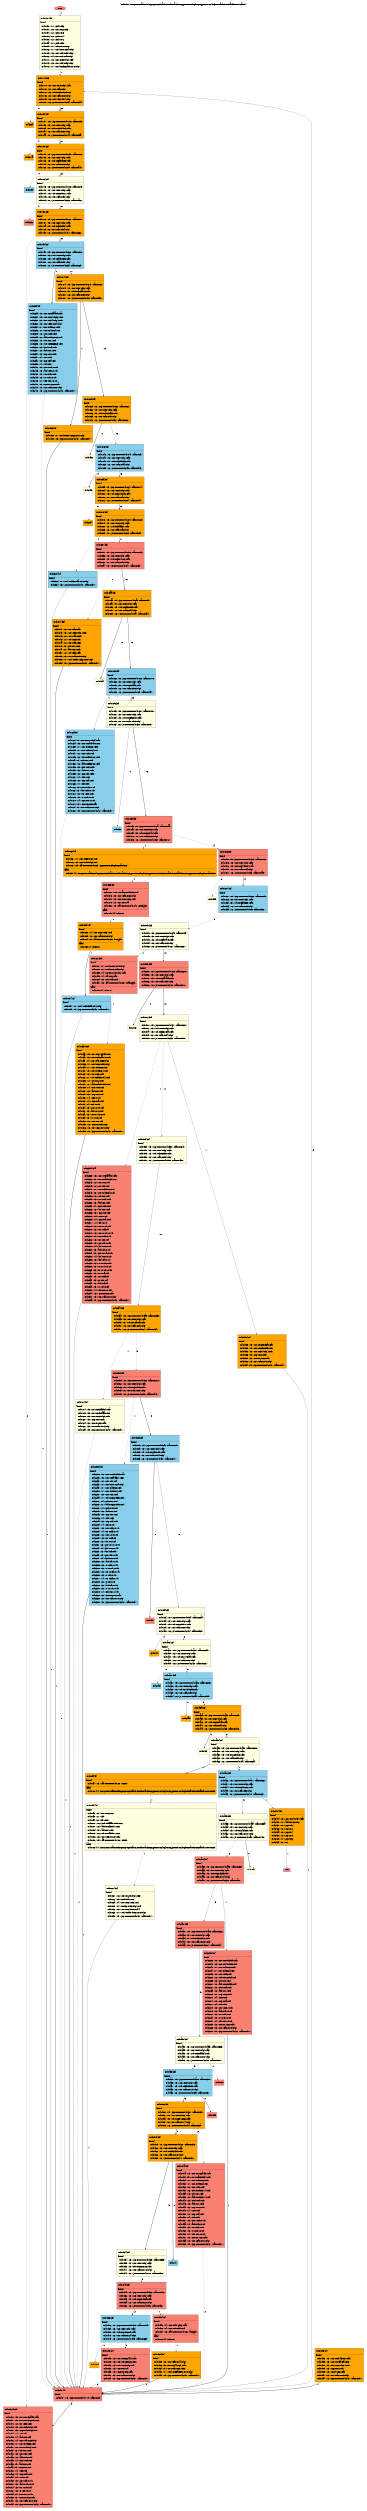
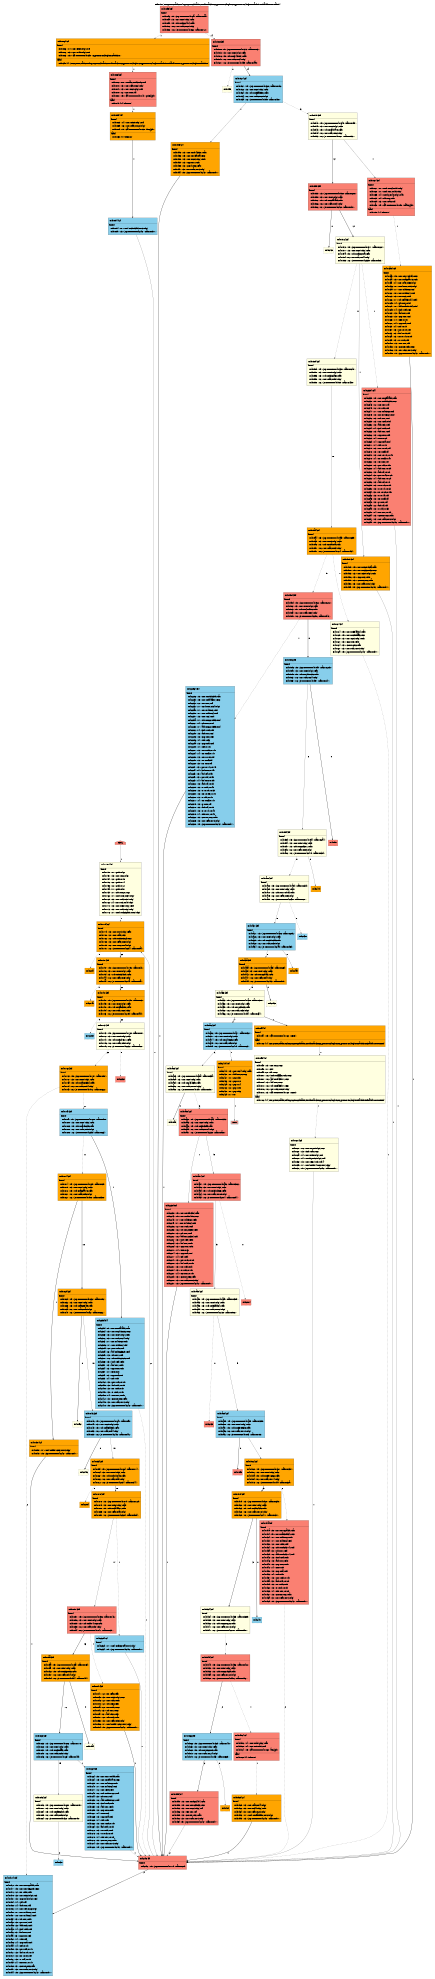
none -> (229, 122)
(139, 771) -> none
none -> (246, 1302)
(28, 2457) -> (28, 1926)
